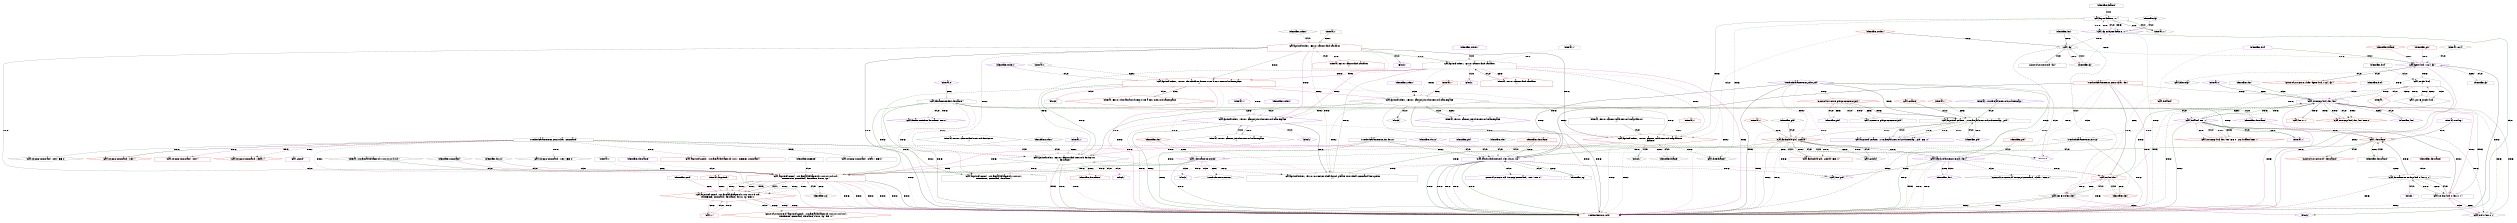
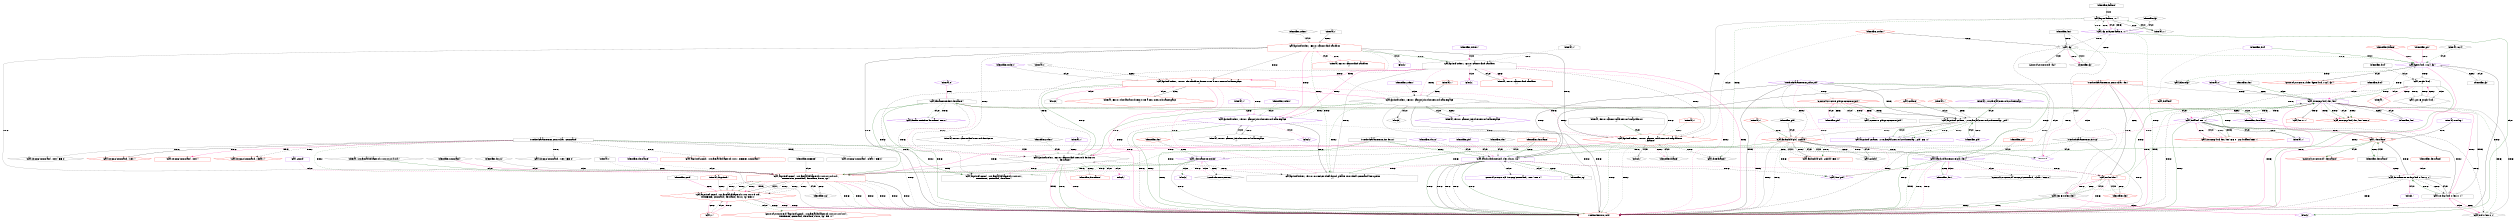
(2360, 74) -> (2327, 74)
